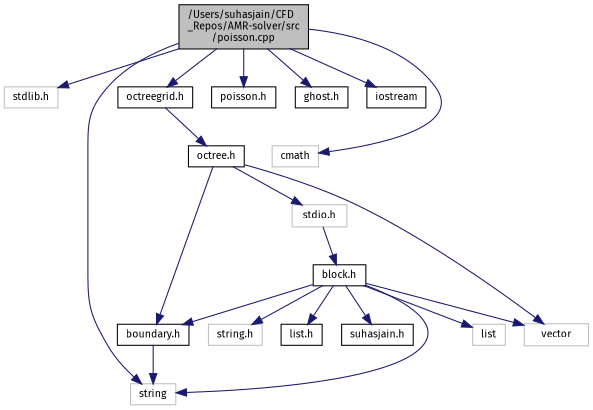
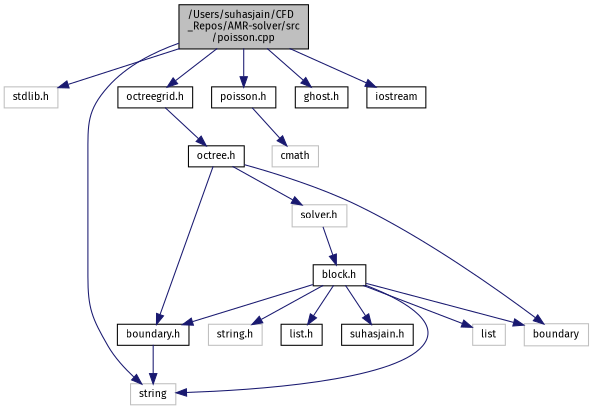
(436, 88) -> (266, 123)
(320, 216) -> (320, 216)
(556, 335) -> (556, 335)
